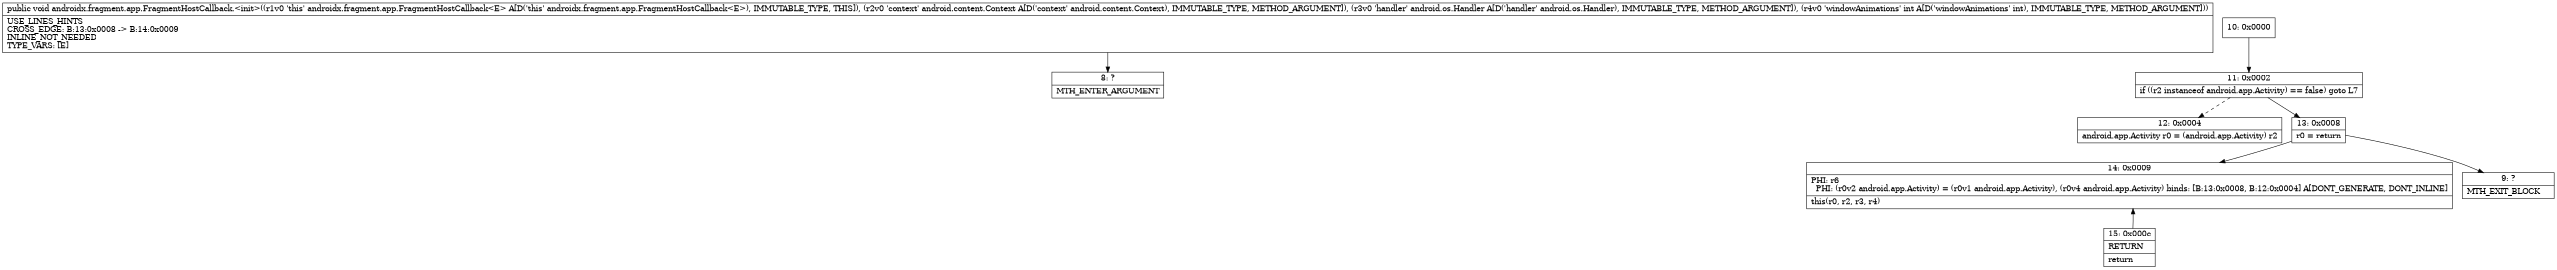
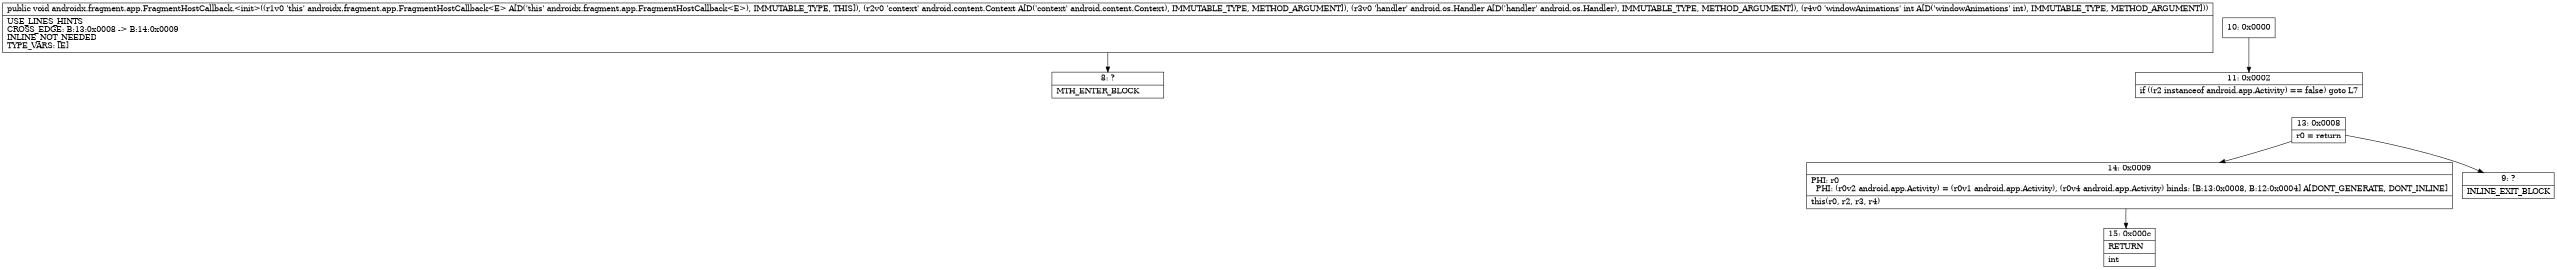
(1108, 91) -> (1098, 91)
(2281, 106) -> none
(2180, 130) -> none
(1826, 181) -> (1826, 181)
(2503, 192) -> (2508, 192)
(2133, 221) -> (2126, 216)
(2121, 260) -> (2114, 260)
